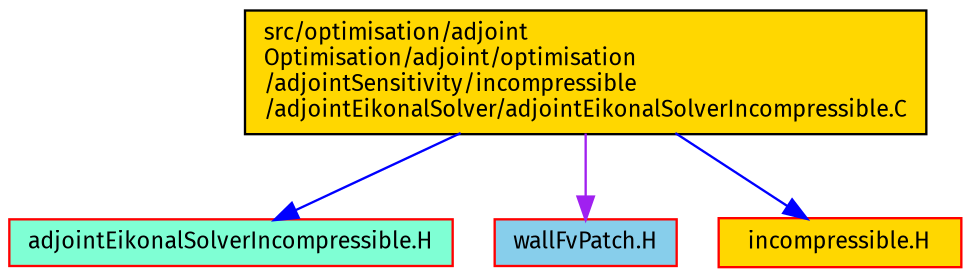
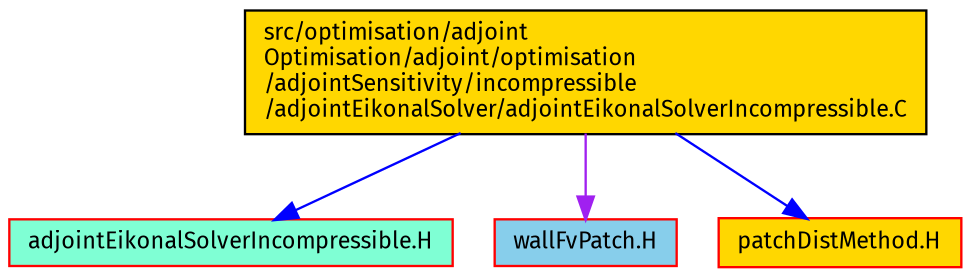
(840, 243) -> (840, 243)
